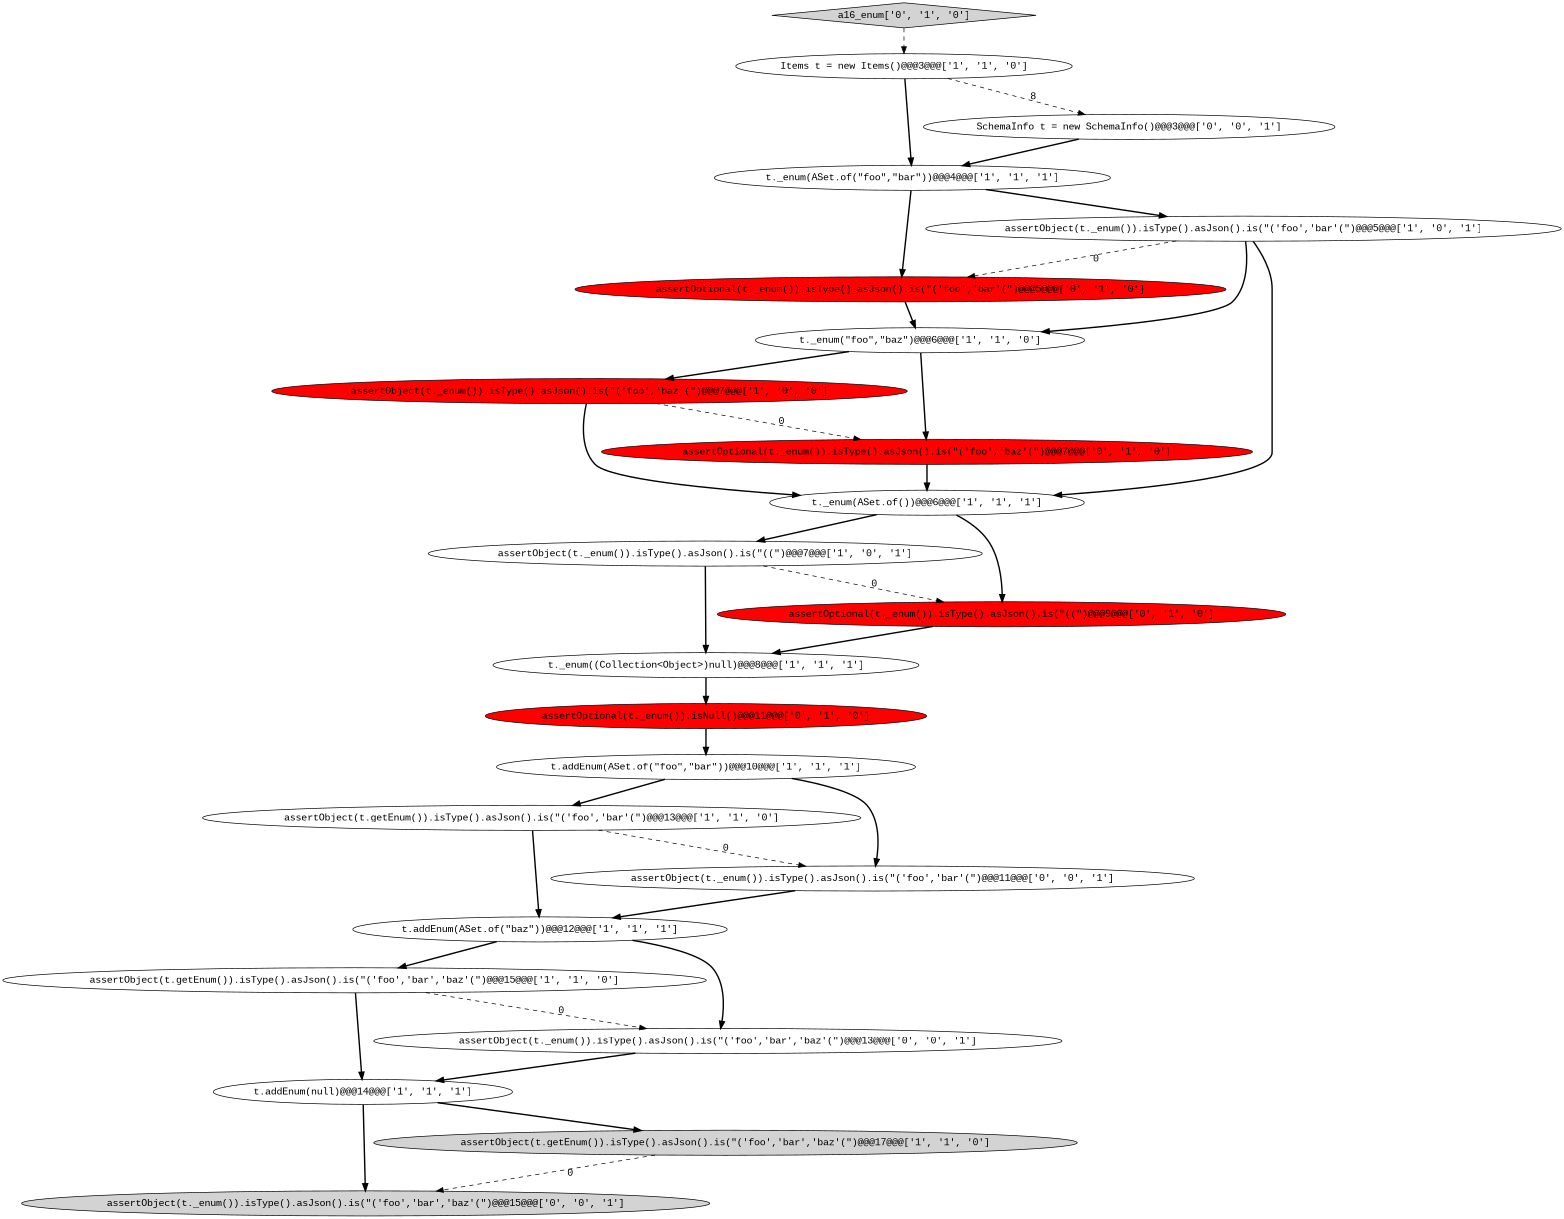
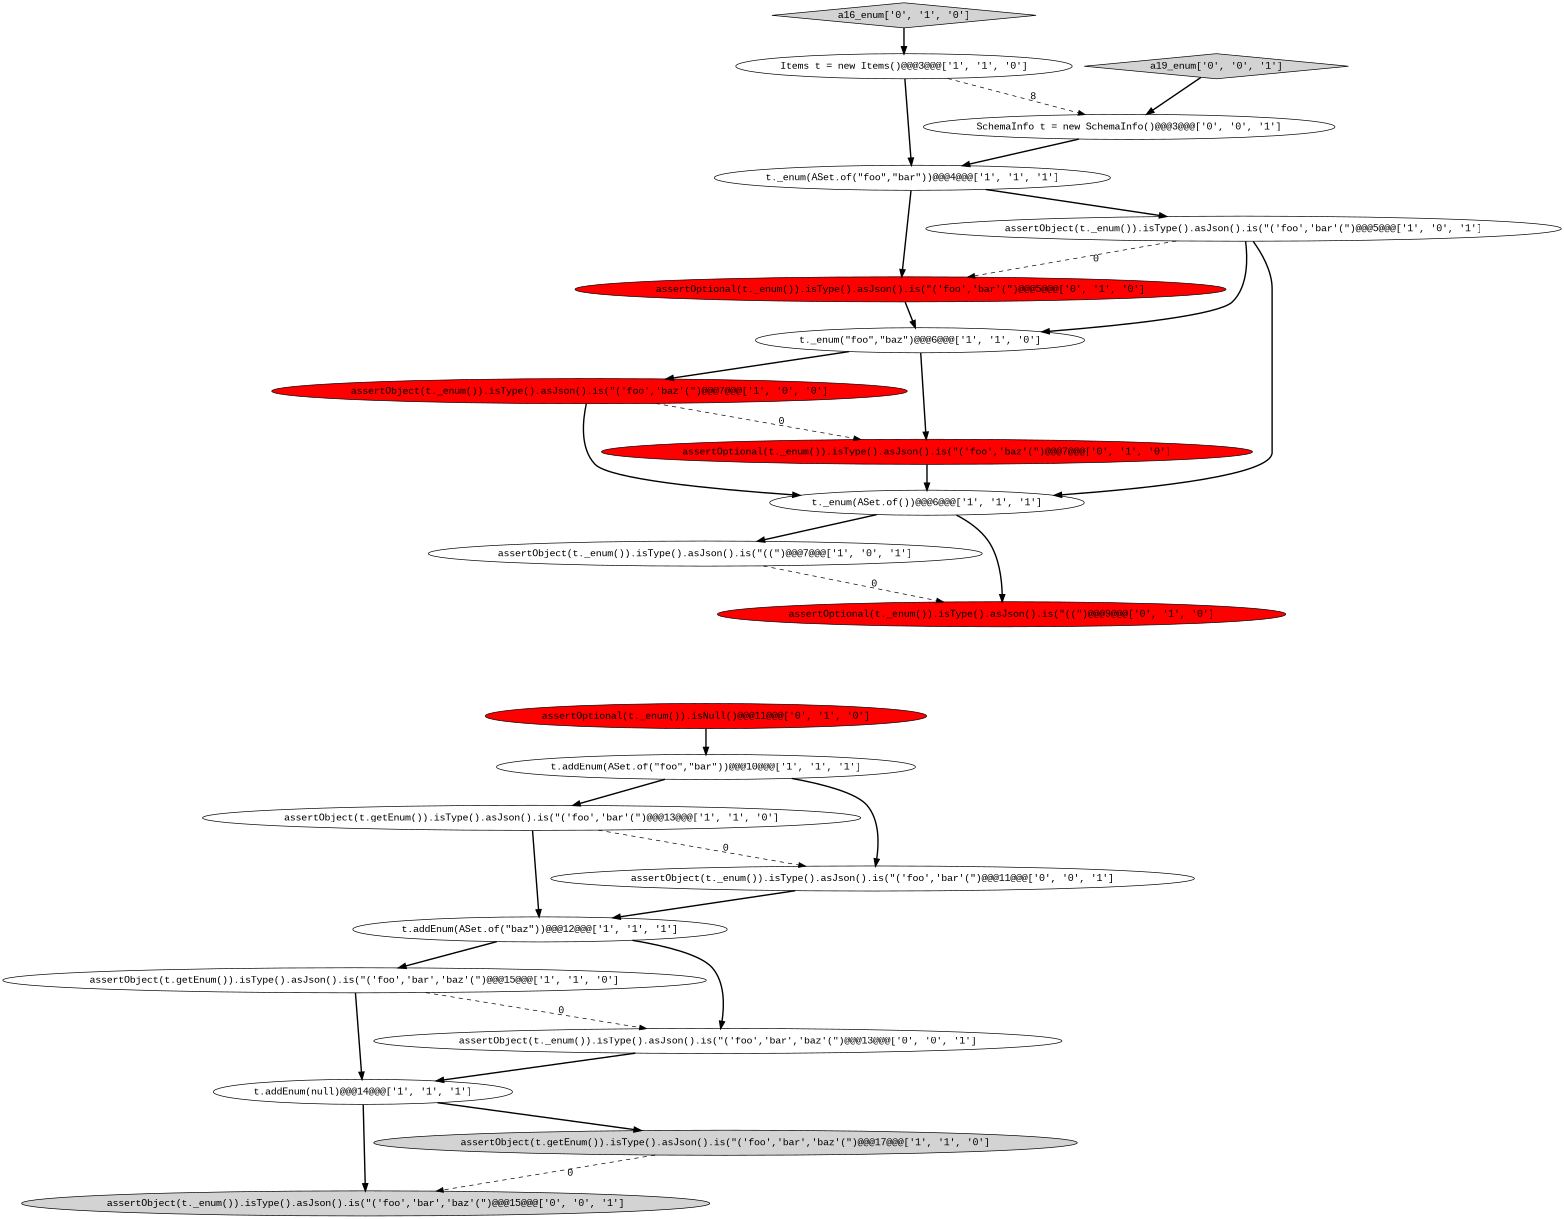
(904, 37) -> (904, 37)
none -> (1216, 66)
(706, 665) -> none
